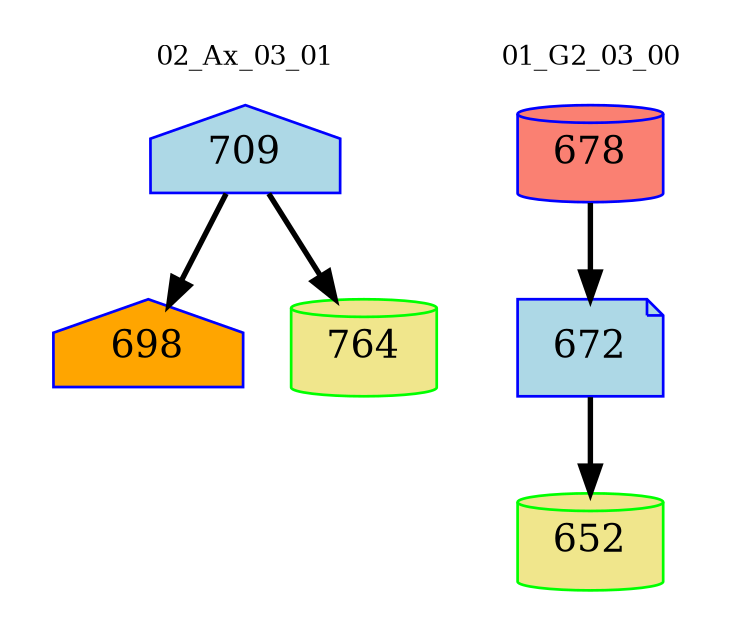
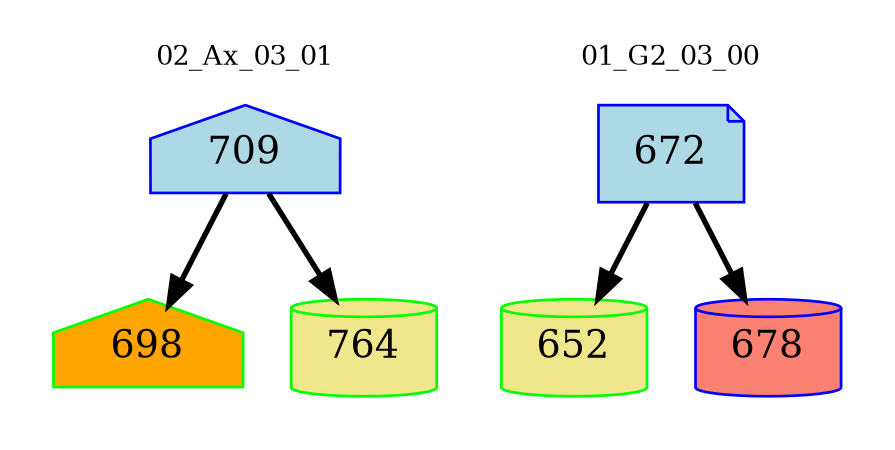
(590, 237) -> (714, 239)
(148, 348) -> (148, 348)
